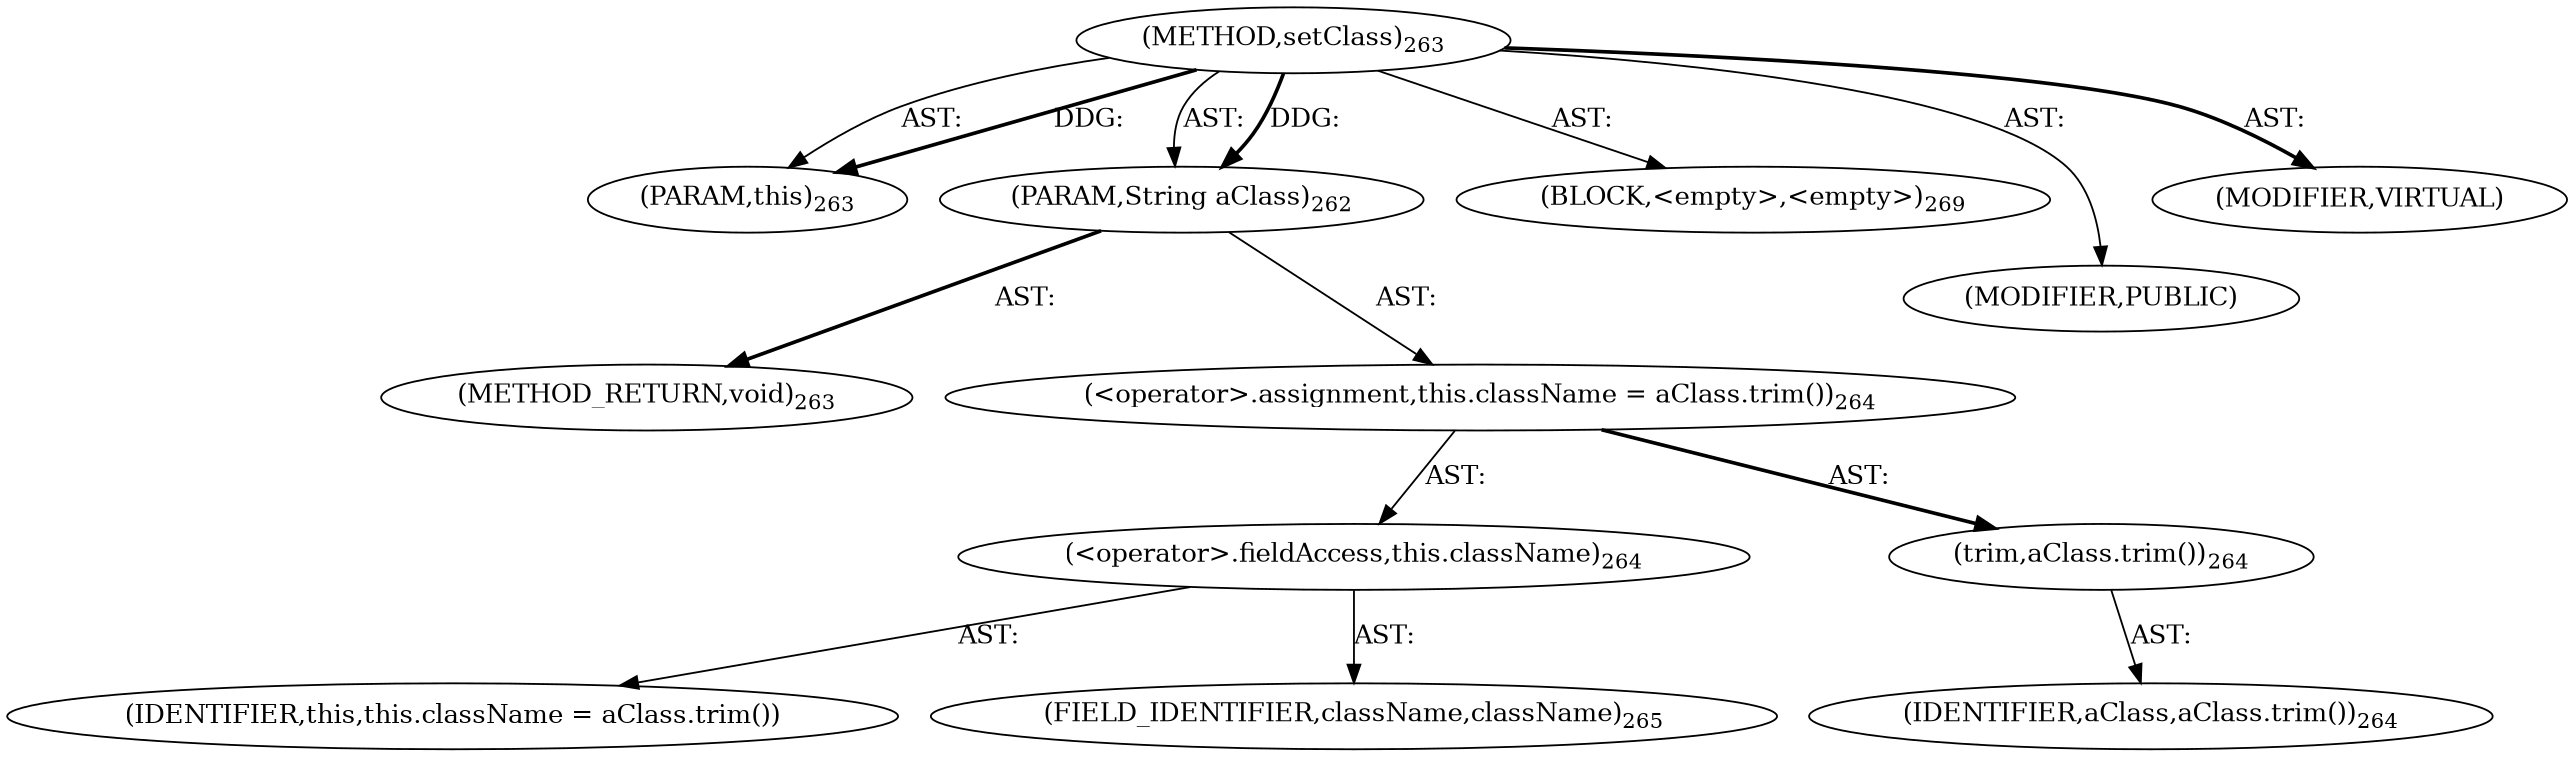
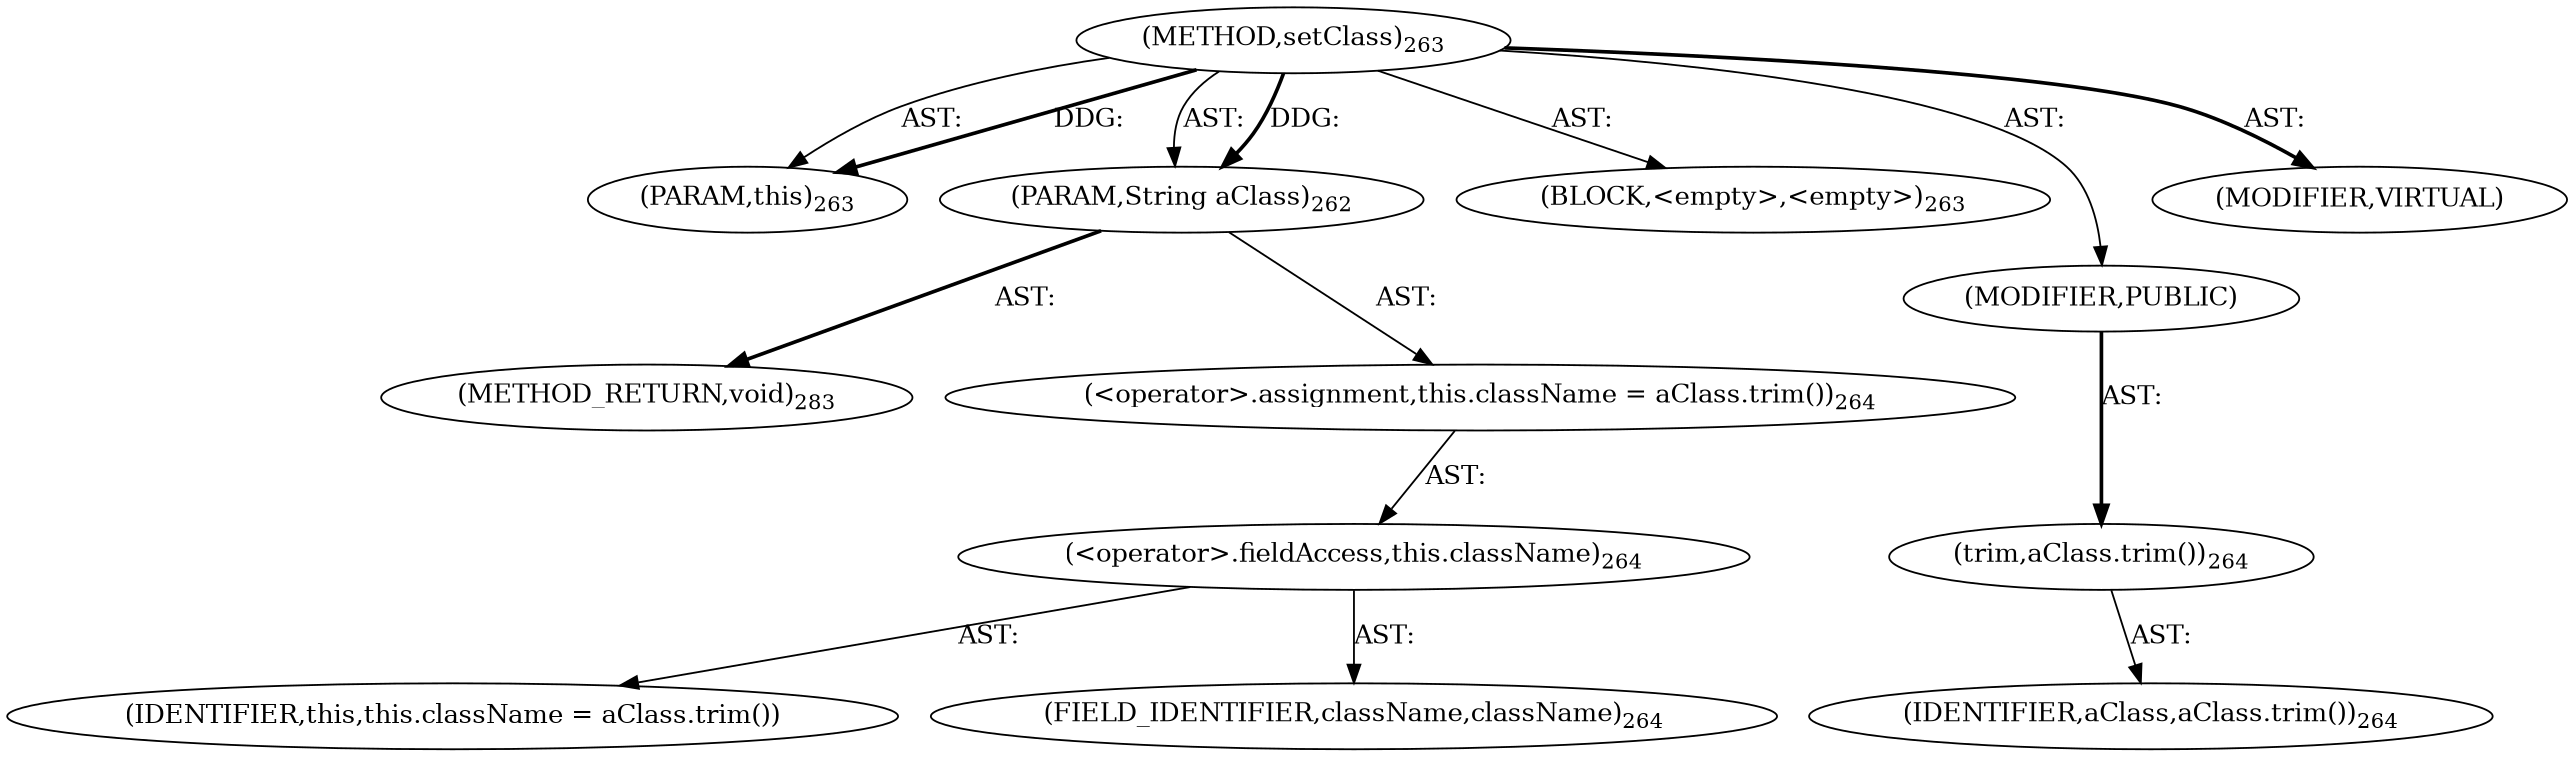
(1946, 197) -> (1946, 197)
(815, 395) -> (815, 395)
(1789, 477) -> (2101, 418)
(1643, 714) -> (1643, 714)
